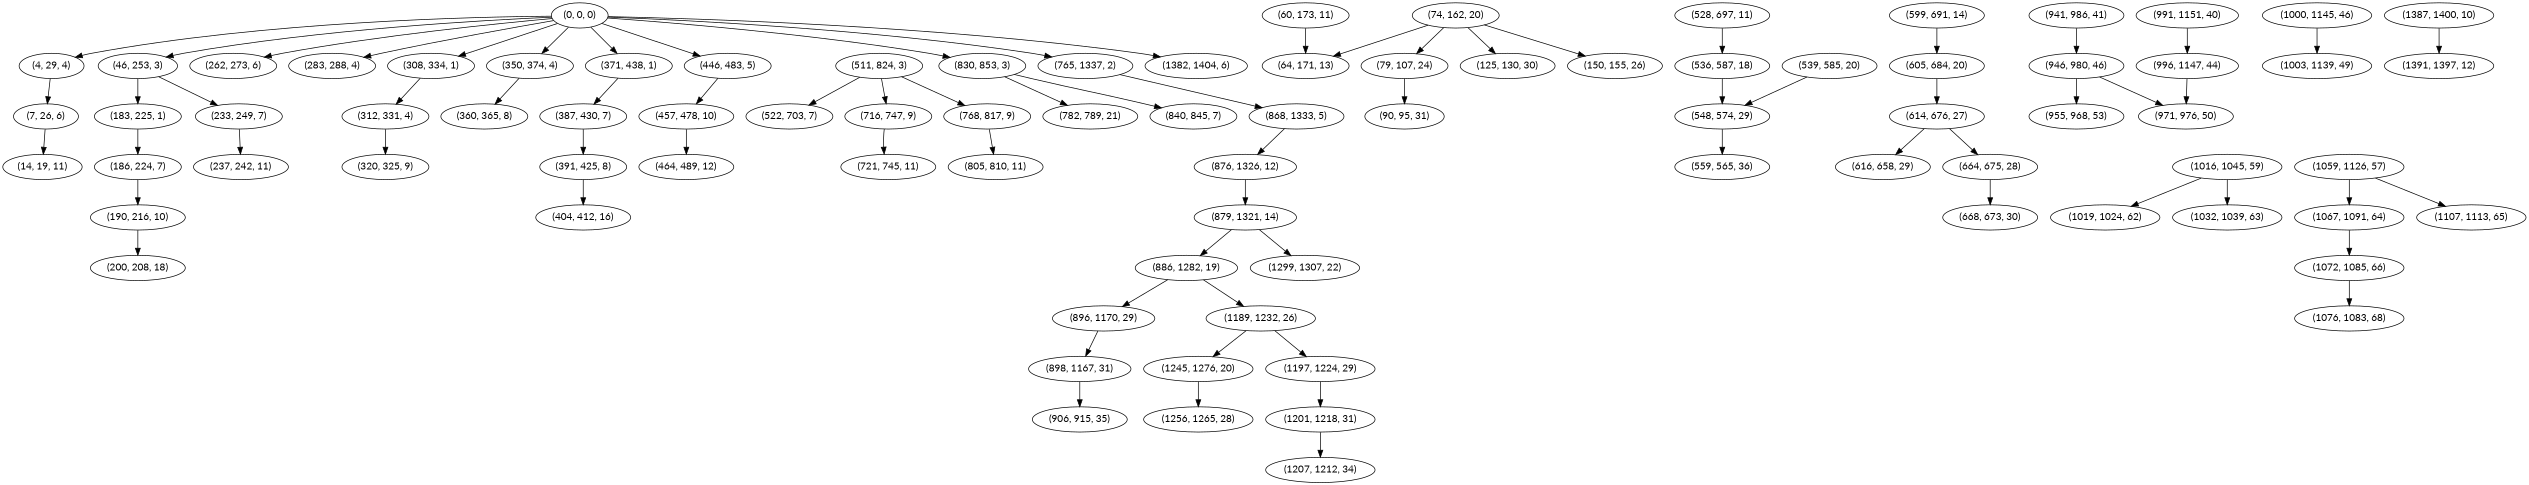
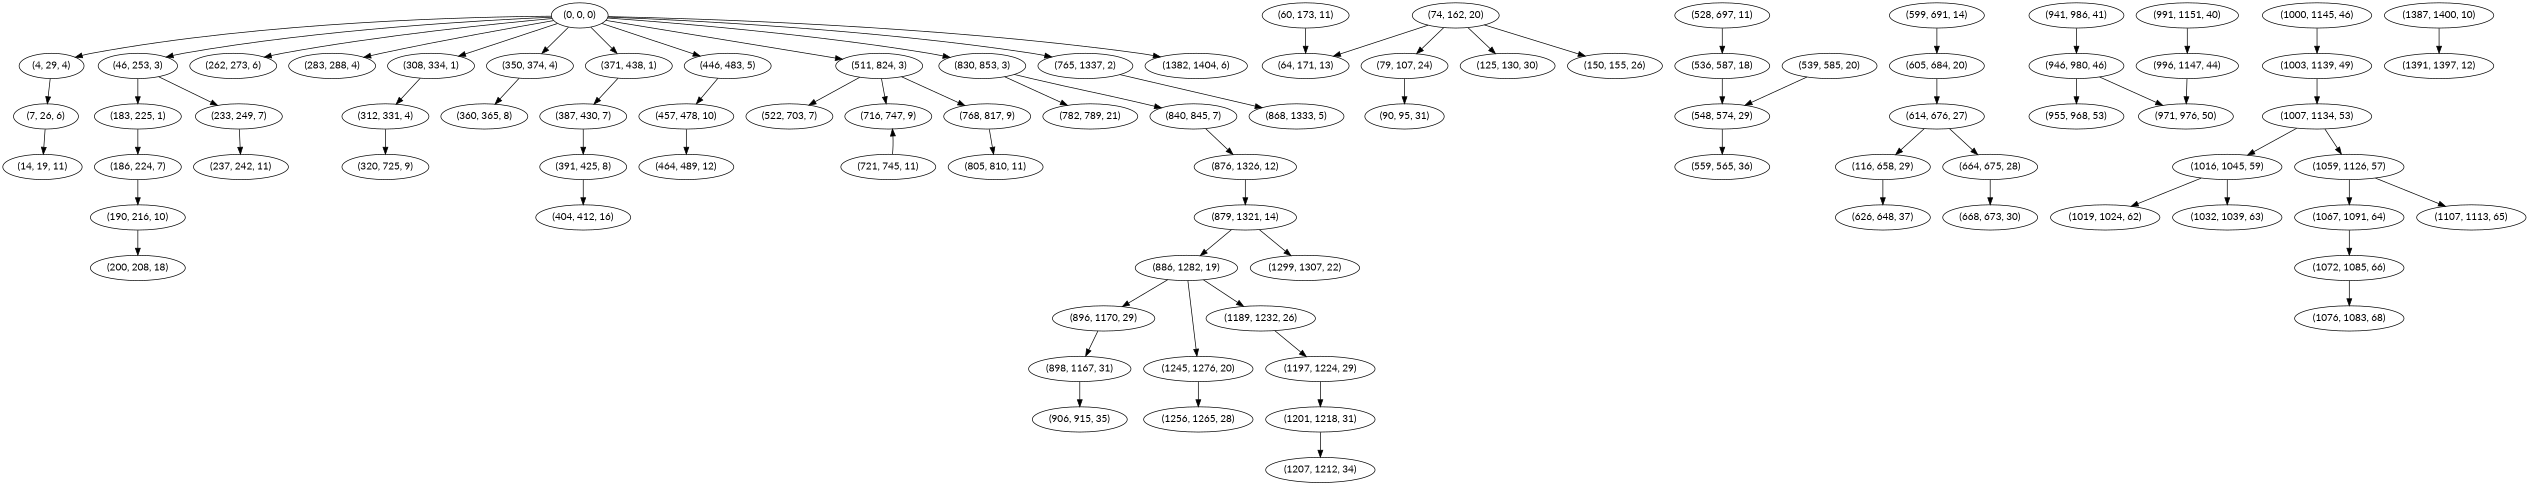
none -> (721, 39)
none -> (2317, 116)
(884, 138) -> (893, 145)
(1274, 139) -> (1217, 139)
(385, 167) -> (385, 167)
(1883, 167) -> (1883, 167)
none -> (1883, 217)
(1232, 342) -> (1192, 315)
